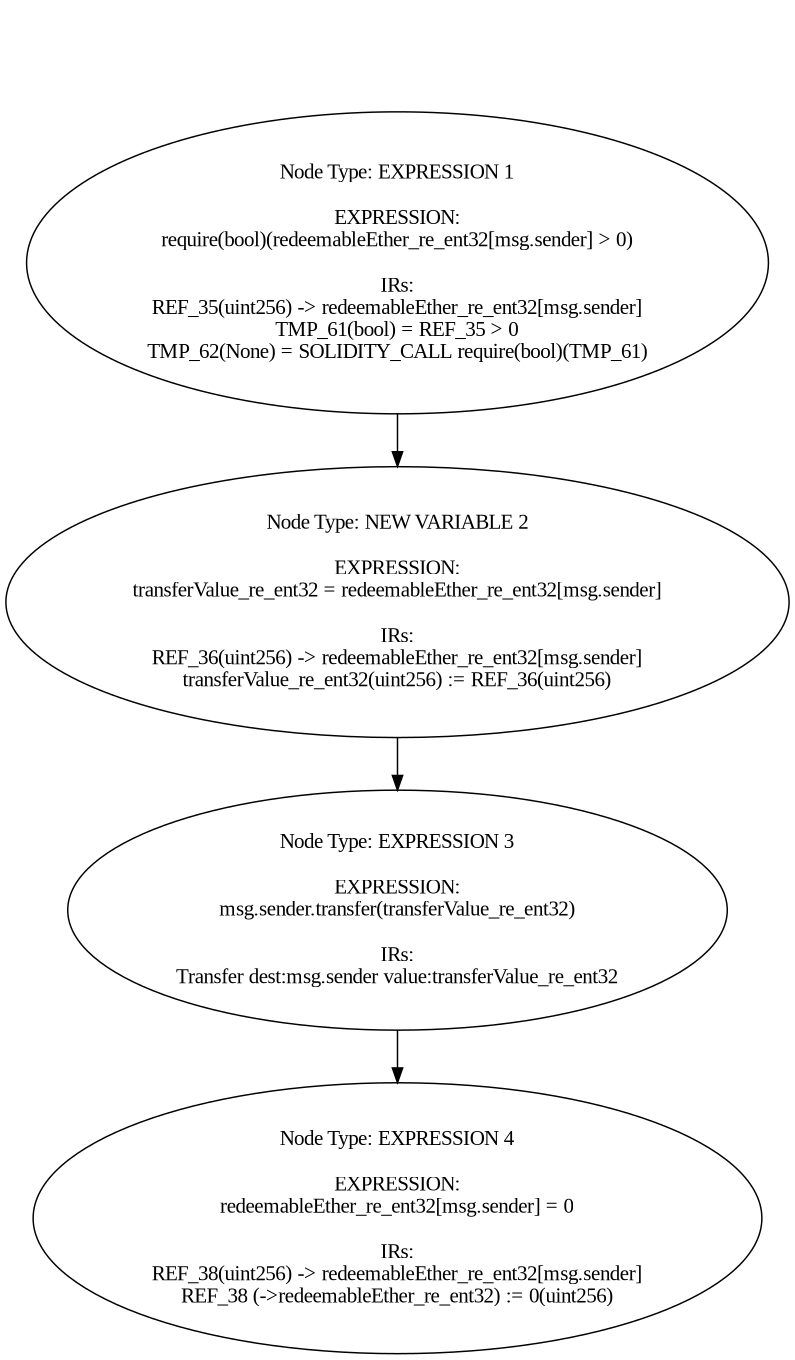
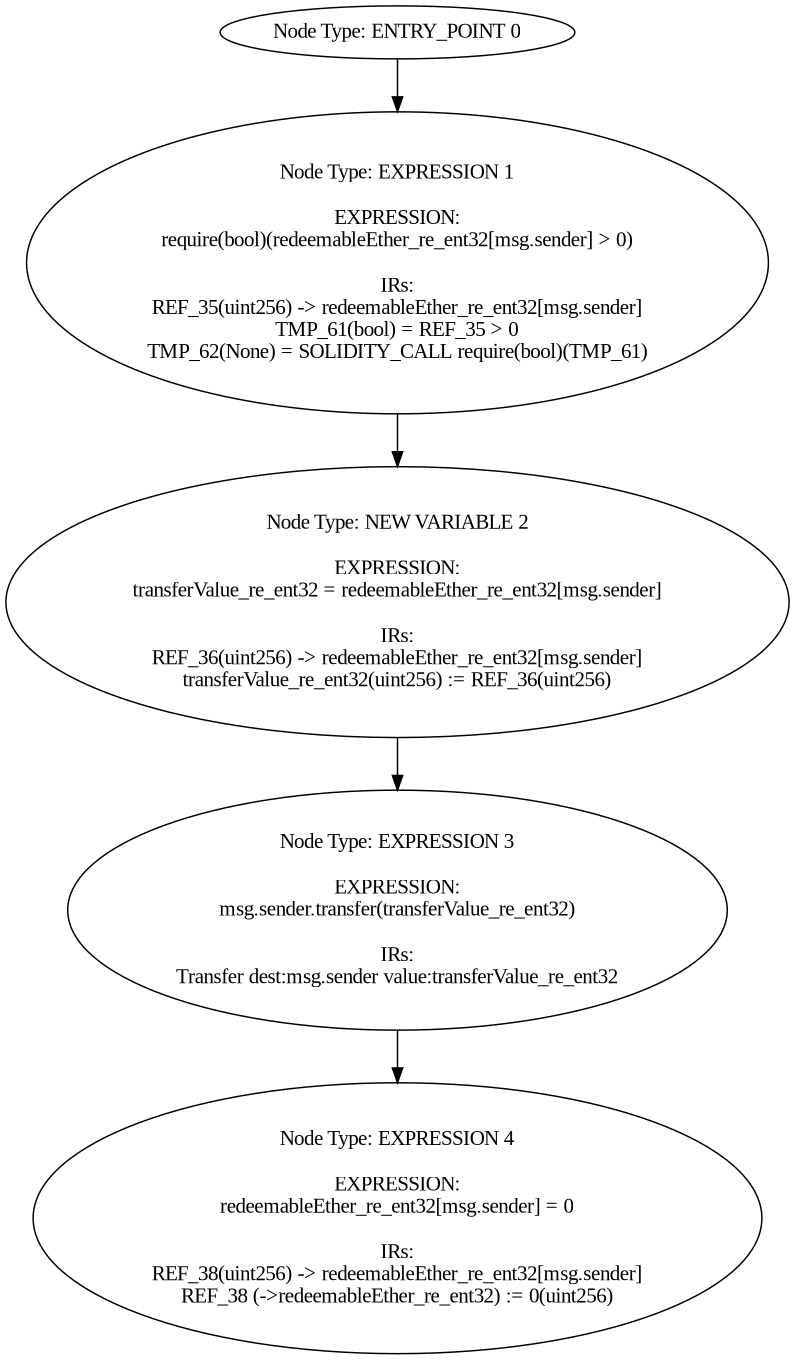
none -> (398, 32)
